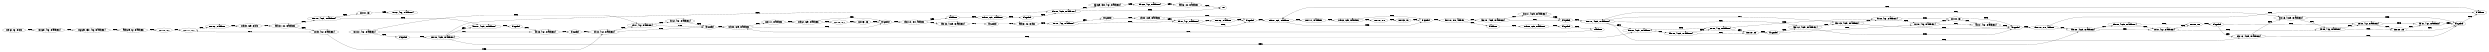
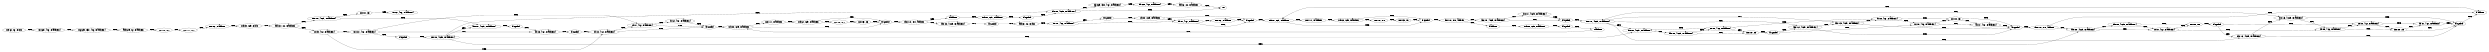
(254, 32) -> (343, 32)
